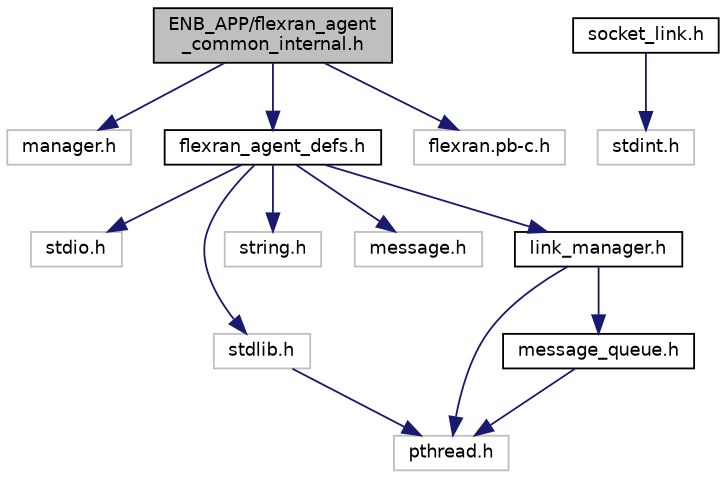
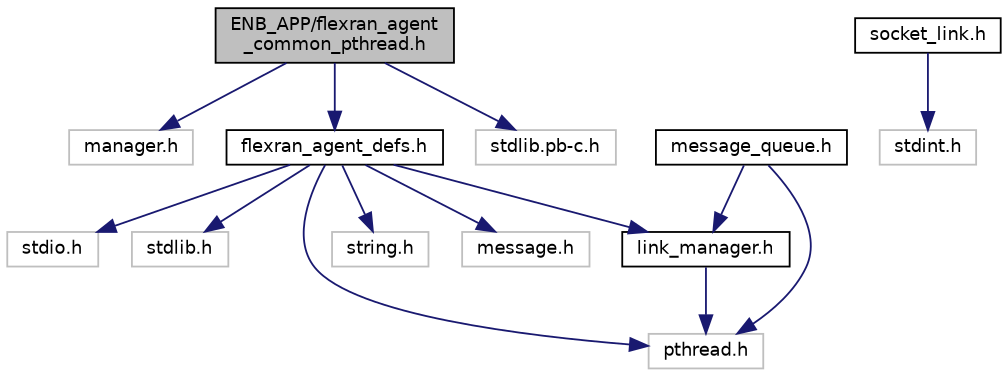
(273, 35) -> (335, 35)
(489, 147) -> (546, 147)
(599, 291) -> (733, 190)
(348, 398) -> (414, 313)
